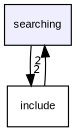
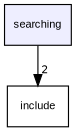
(45, 71) -> none
